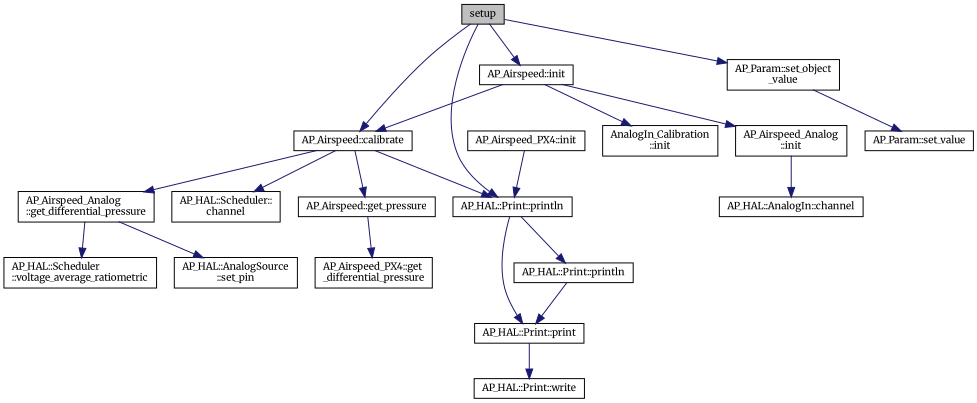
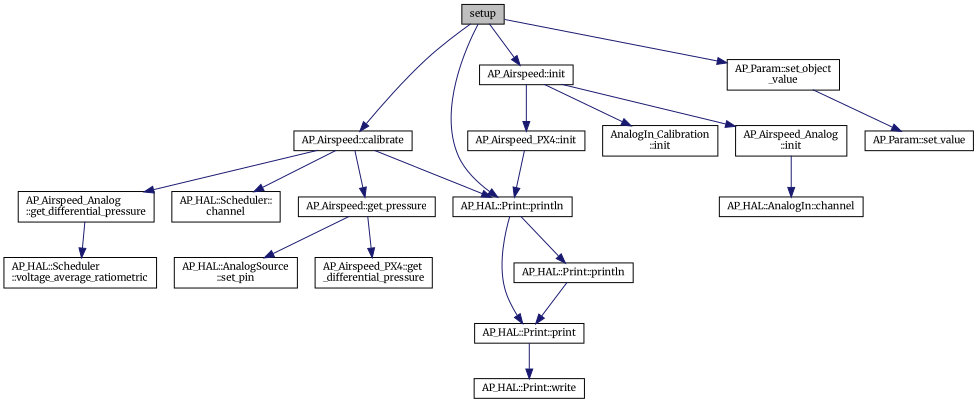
(444, 106) -> (526, 103)
(156, 238) -> (311, 235)
